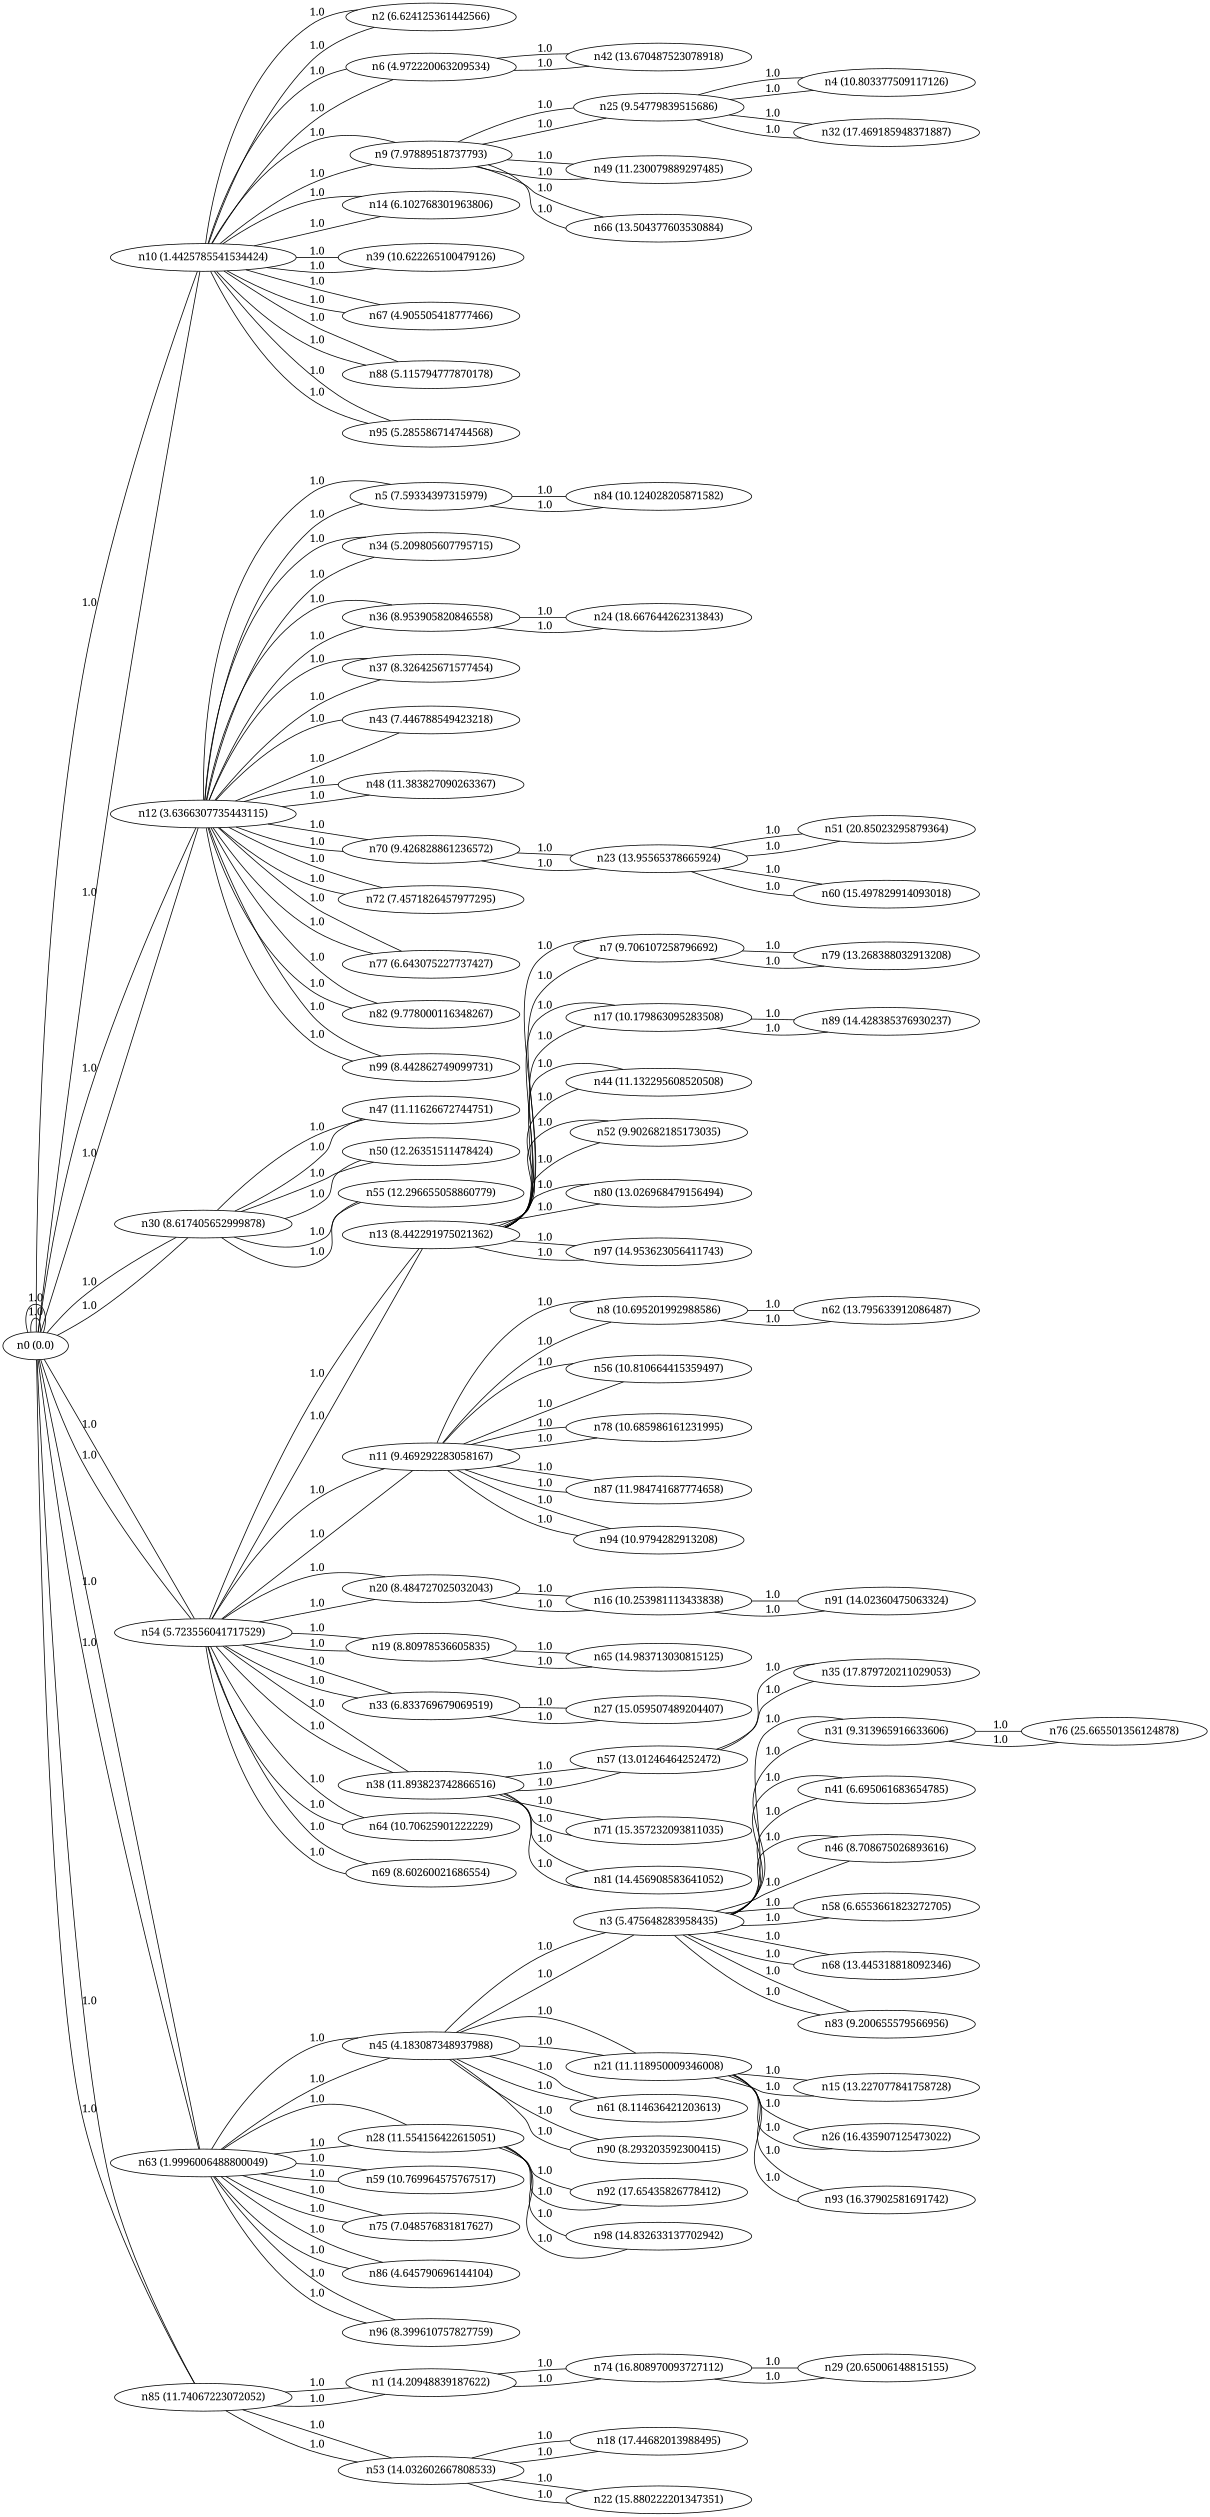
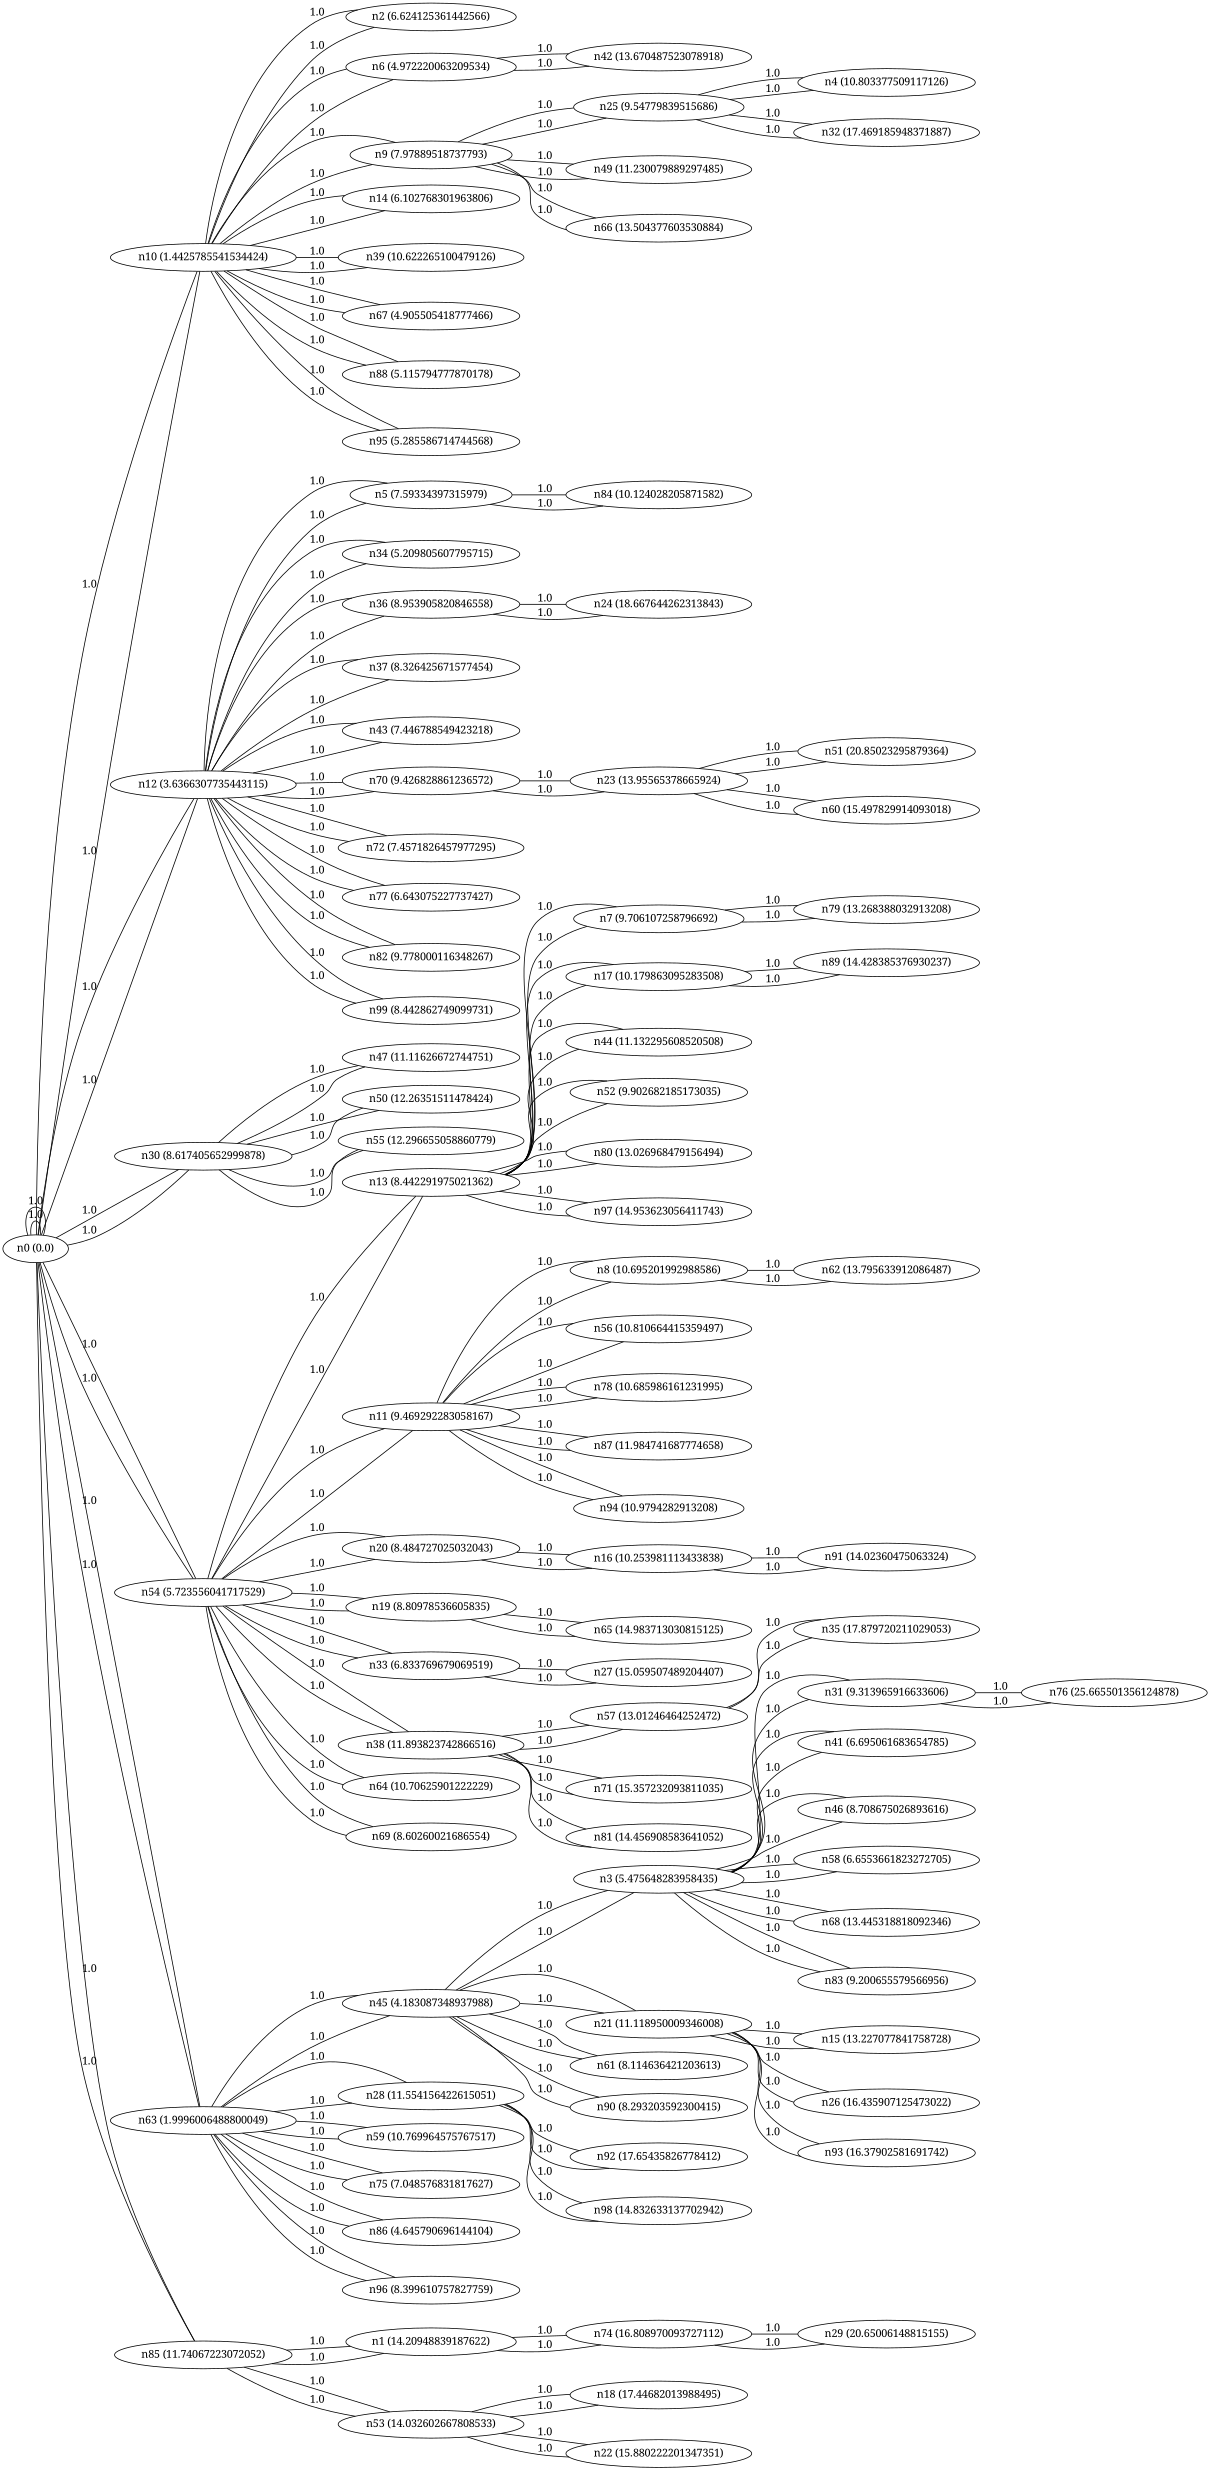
(431, 785) -> none
